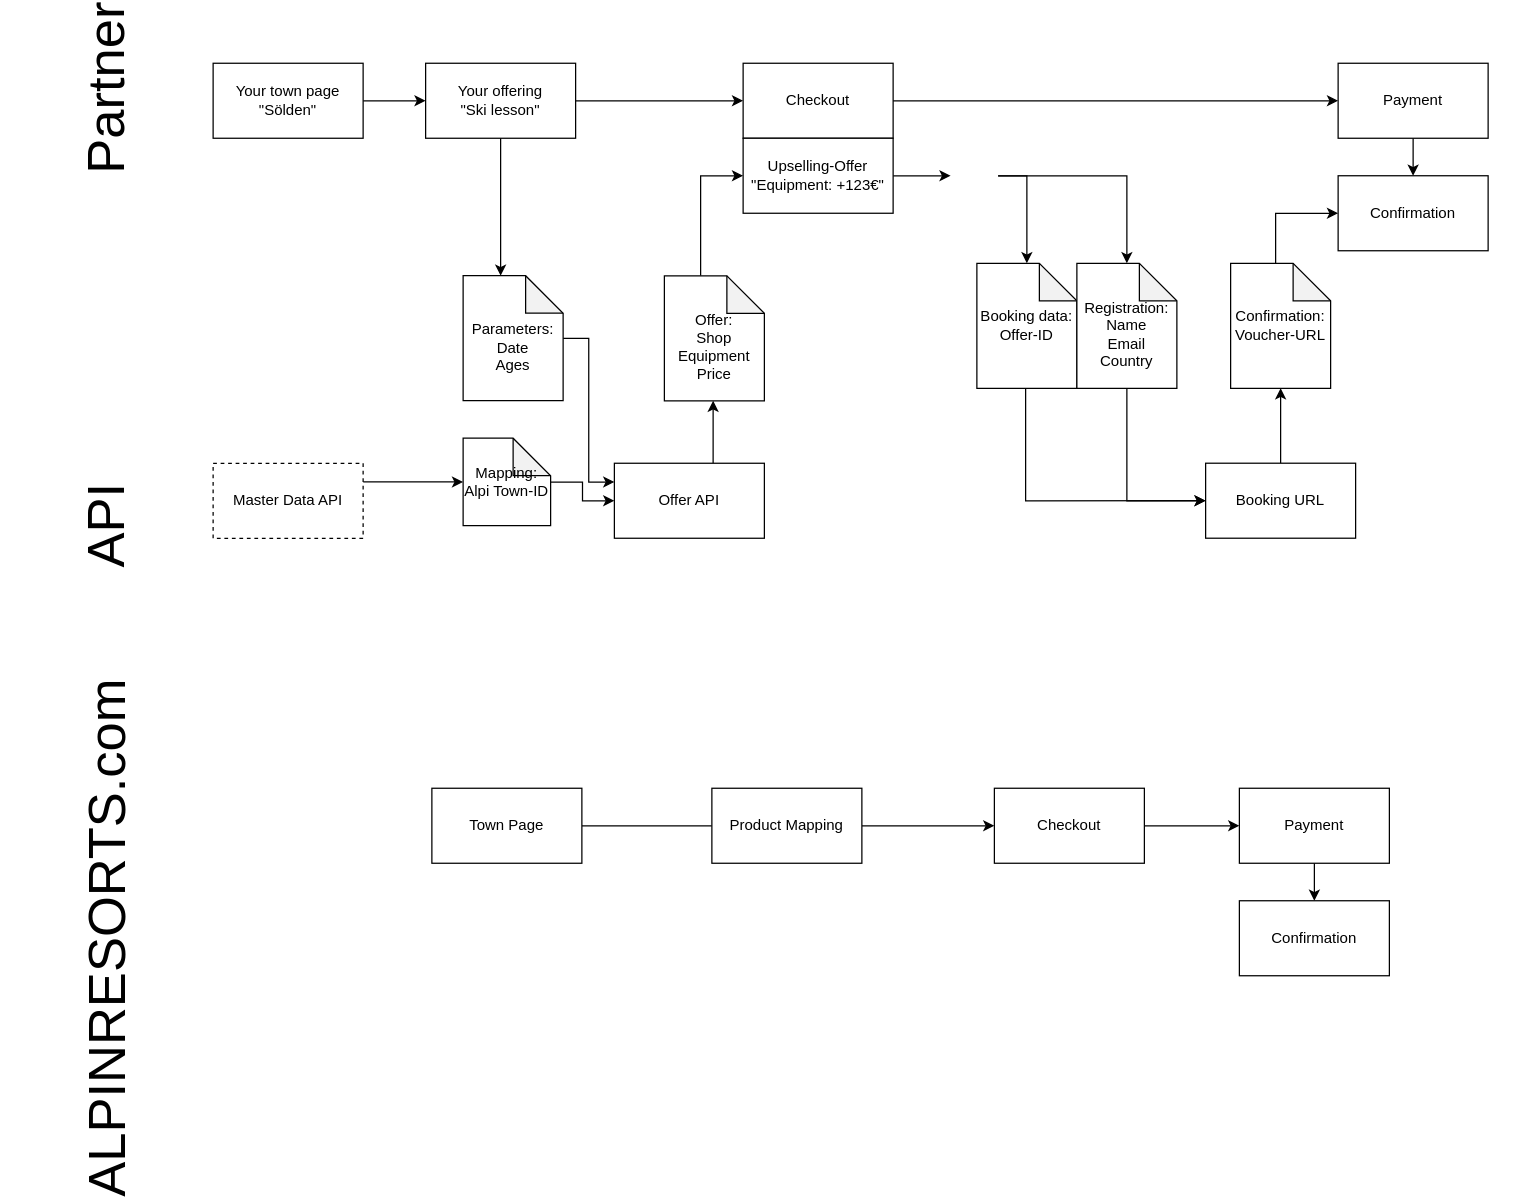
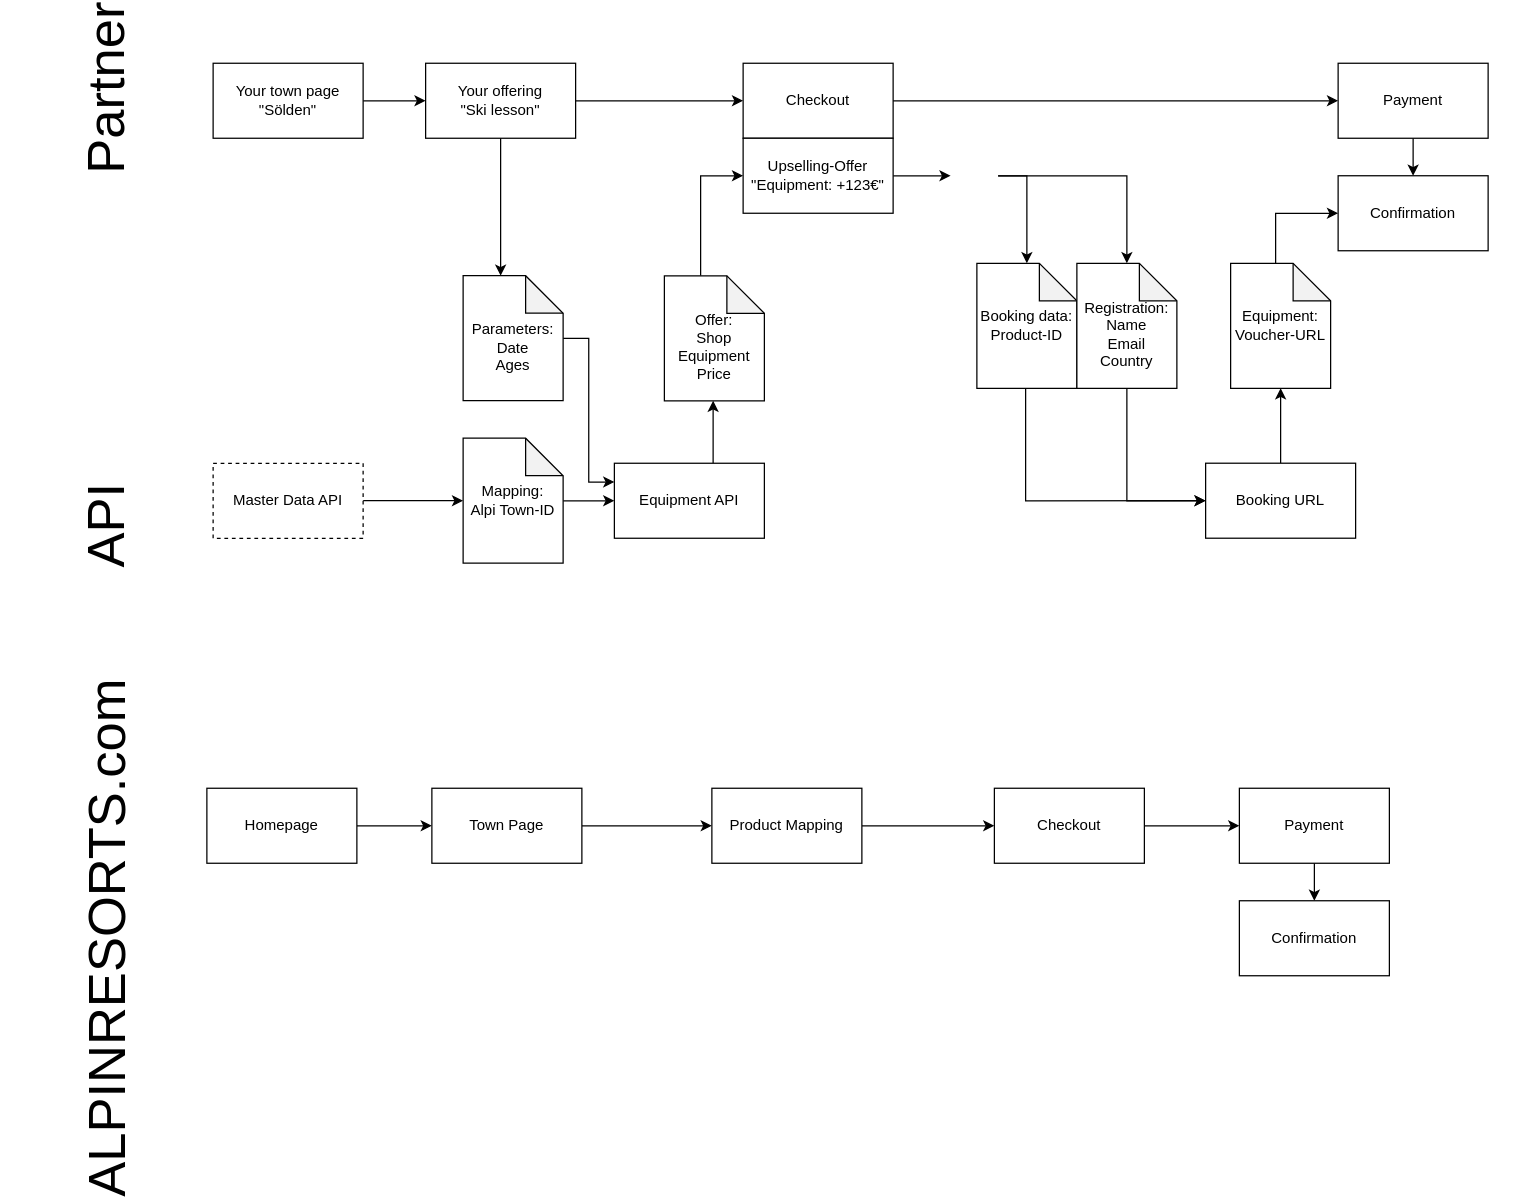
(1027, 326) -> (1027, 326)
(1281, 326) -> (1281, 326)
(507, 482) -> (513, 501)
(689, 501) -> (689, 501)
none -> (282, 826)
none -> (390, 826)
(705, 826) -> (702, 826)
